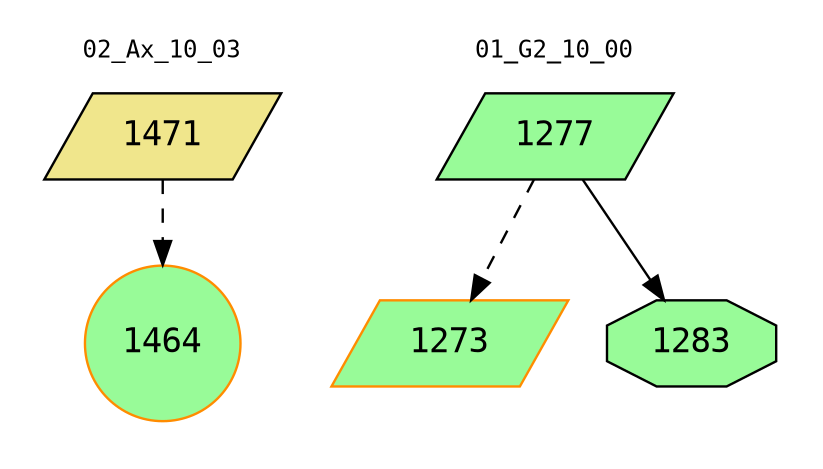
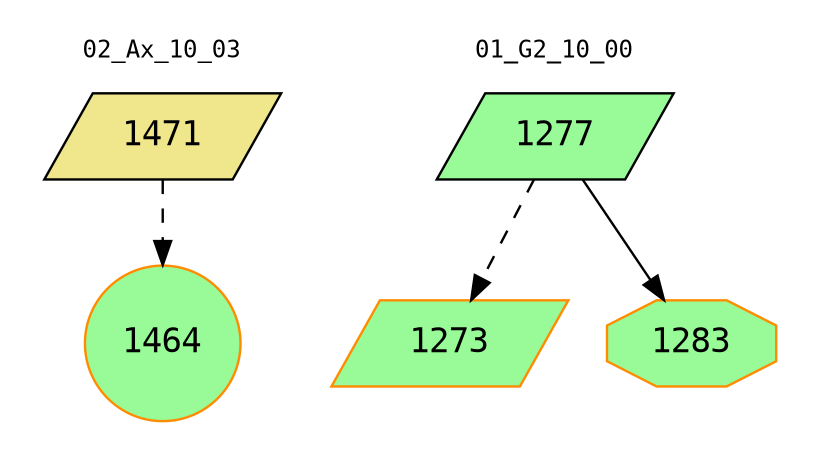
(692, 343) -> (692, 343)
